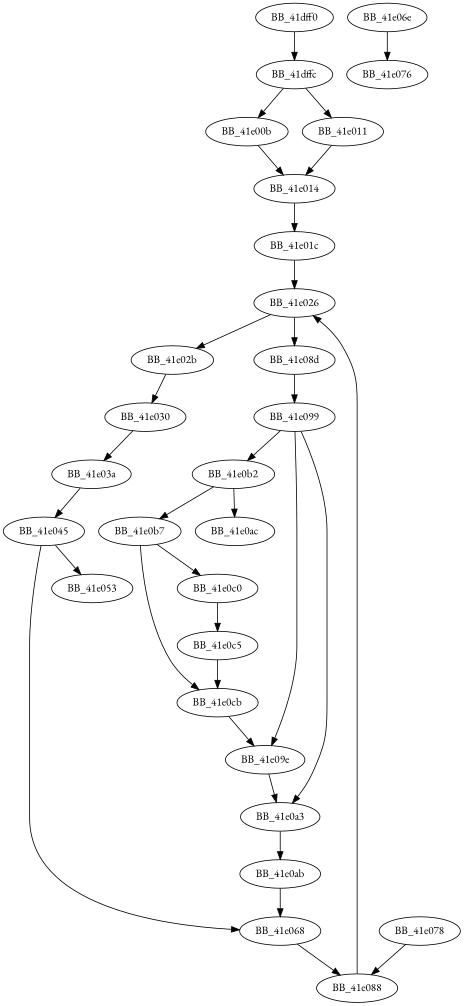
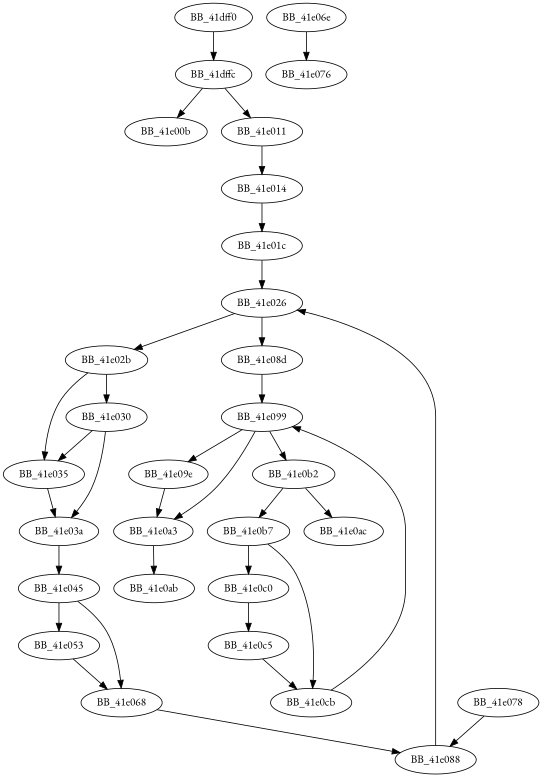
(268, 157) -> none
none -> (44, 474)
(239, 728) -> (406, 547)
(280, 899) -> (87, 671)
